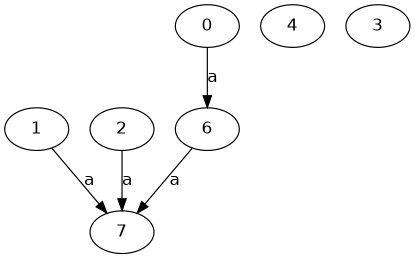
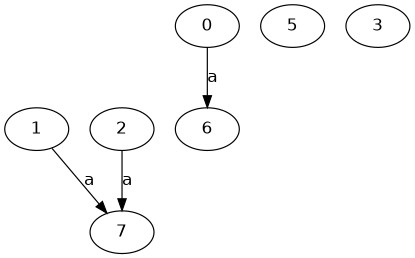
(293, 26) -> (293, 26)
(169, 176) -> none
